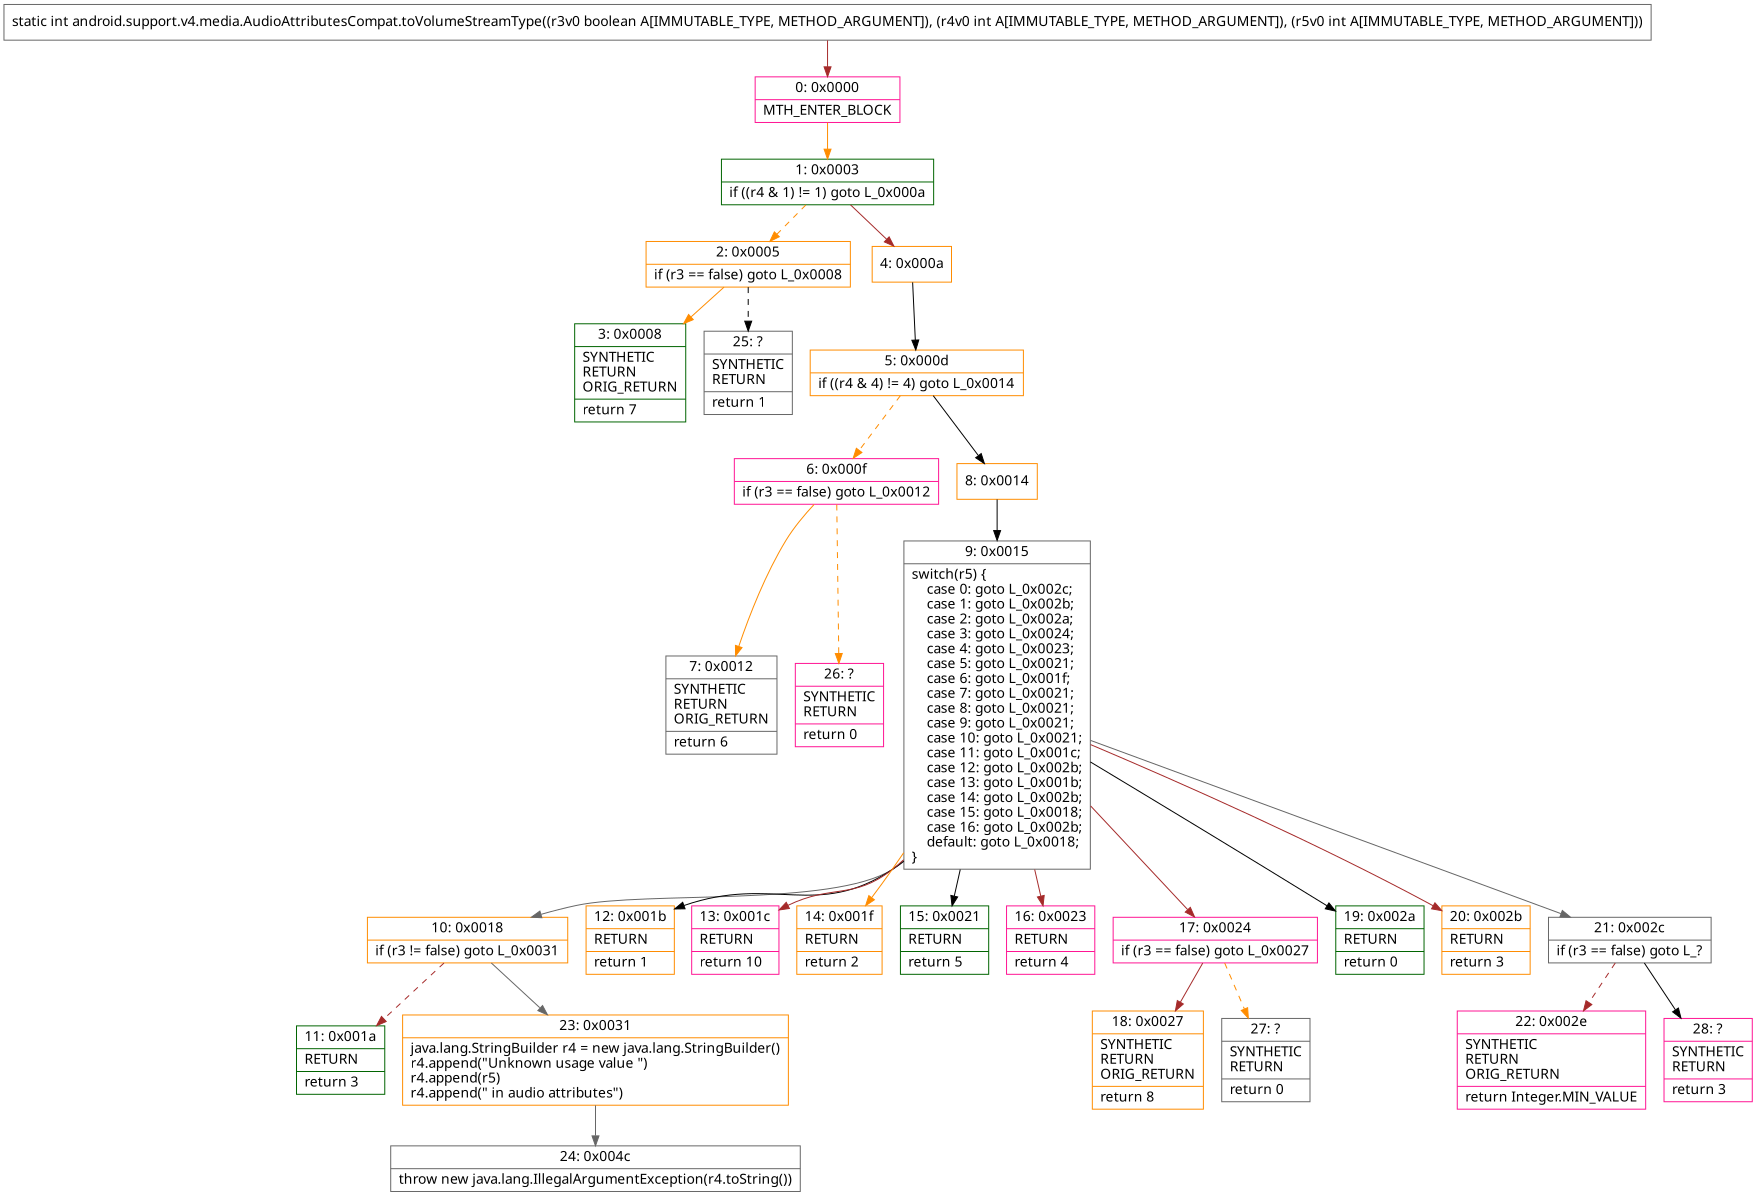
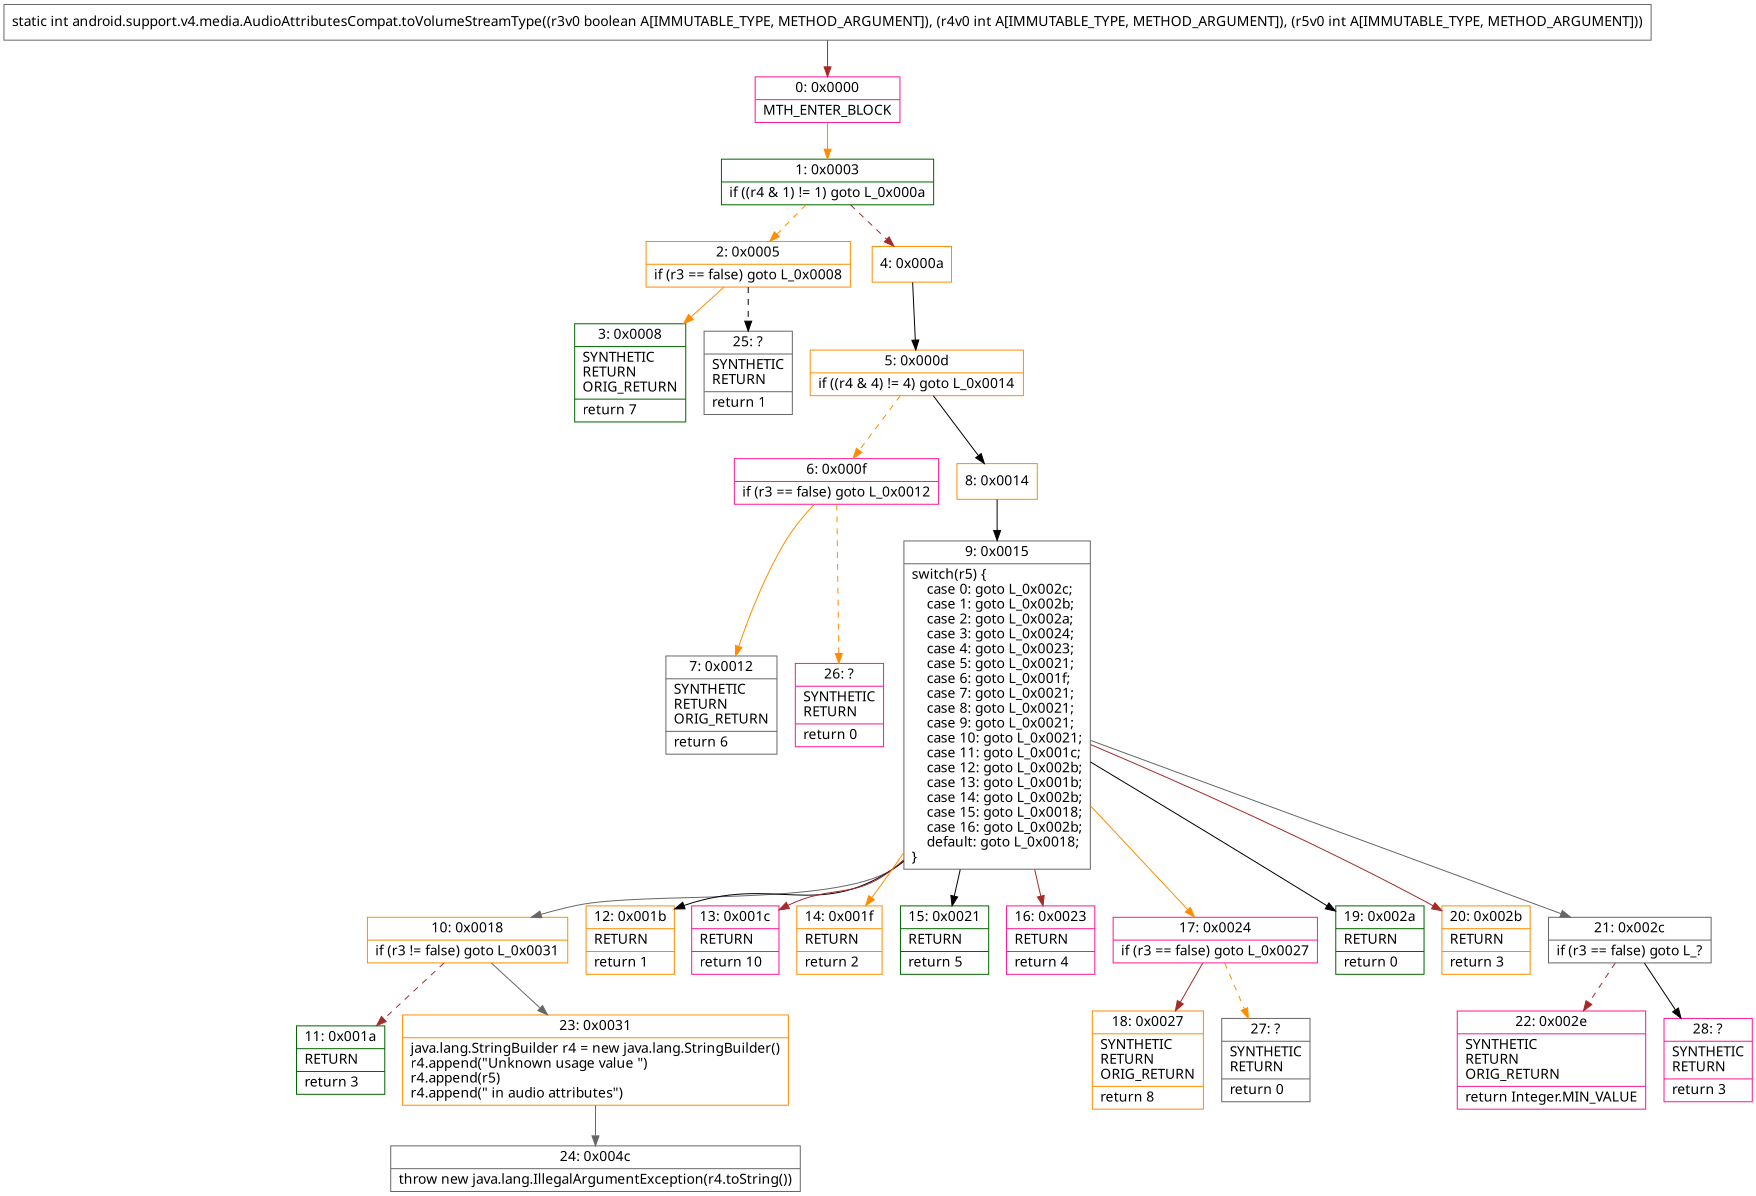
(869, 222) -> (869, 222)
(1139, 858) -> (1139, 858)
